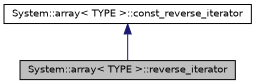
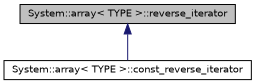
(128, 47) -> (128, 47)
